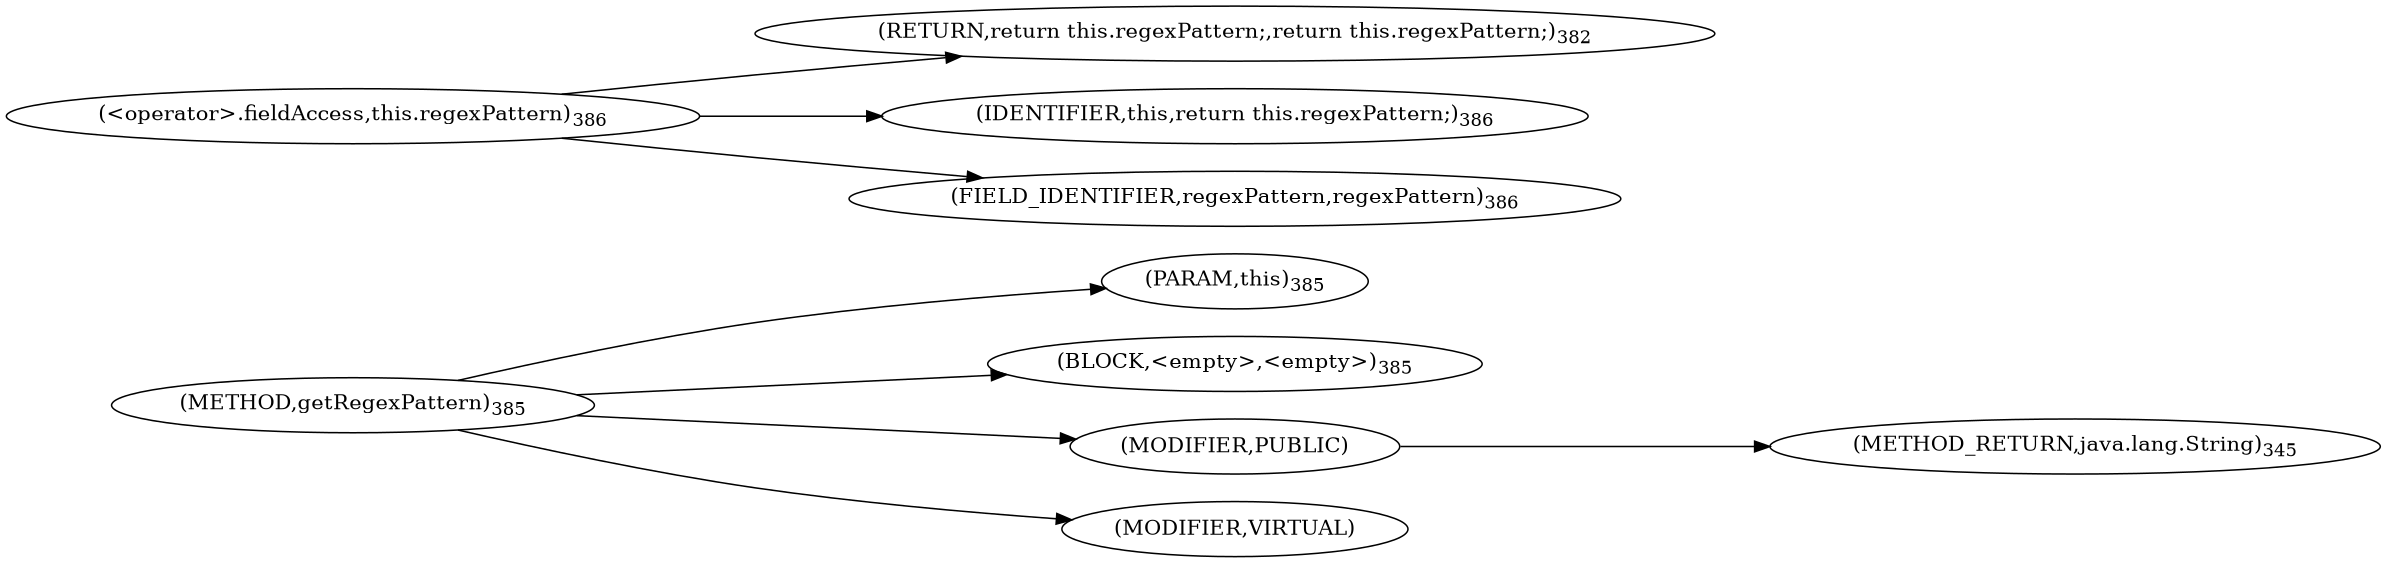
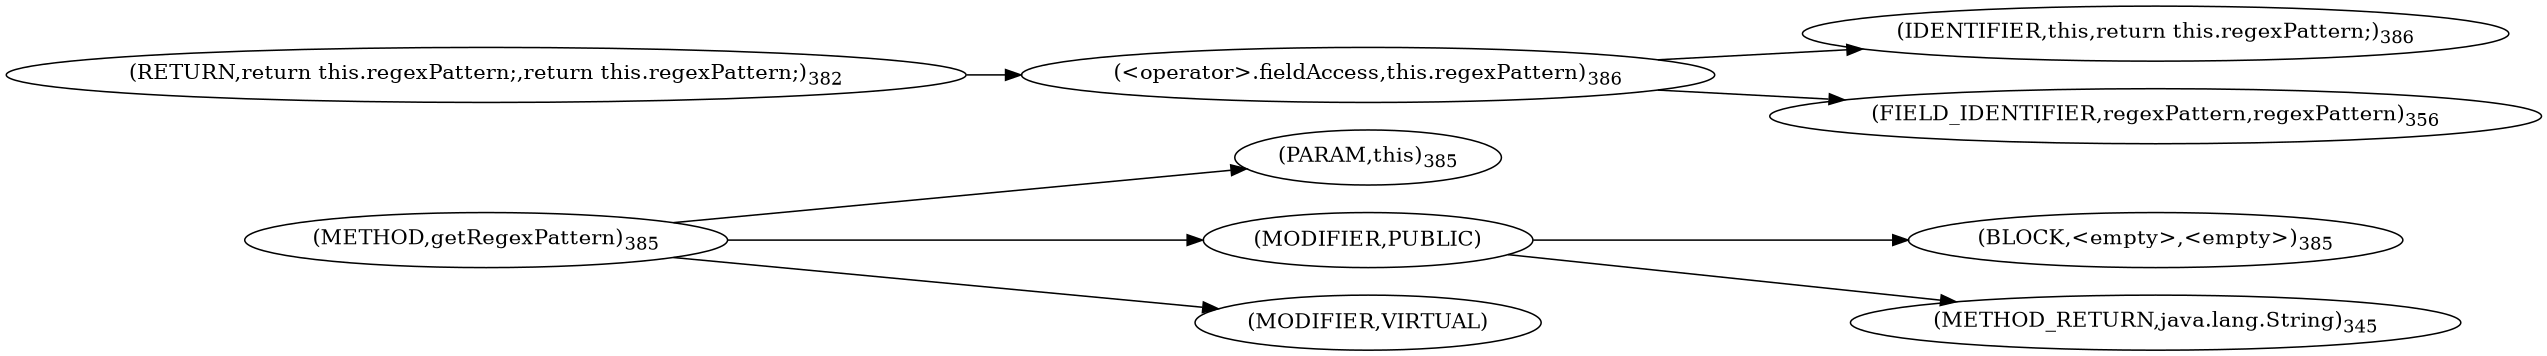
(754, 75) -> (986, 75)
(1502, 196) -> (2422, 114)
(784, 385) -> (1713, 240)
